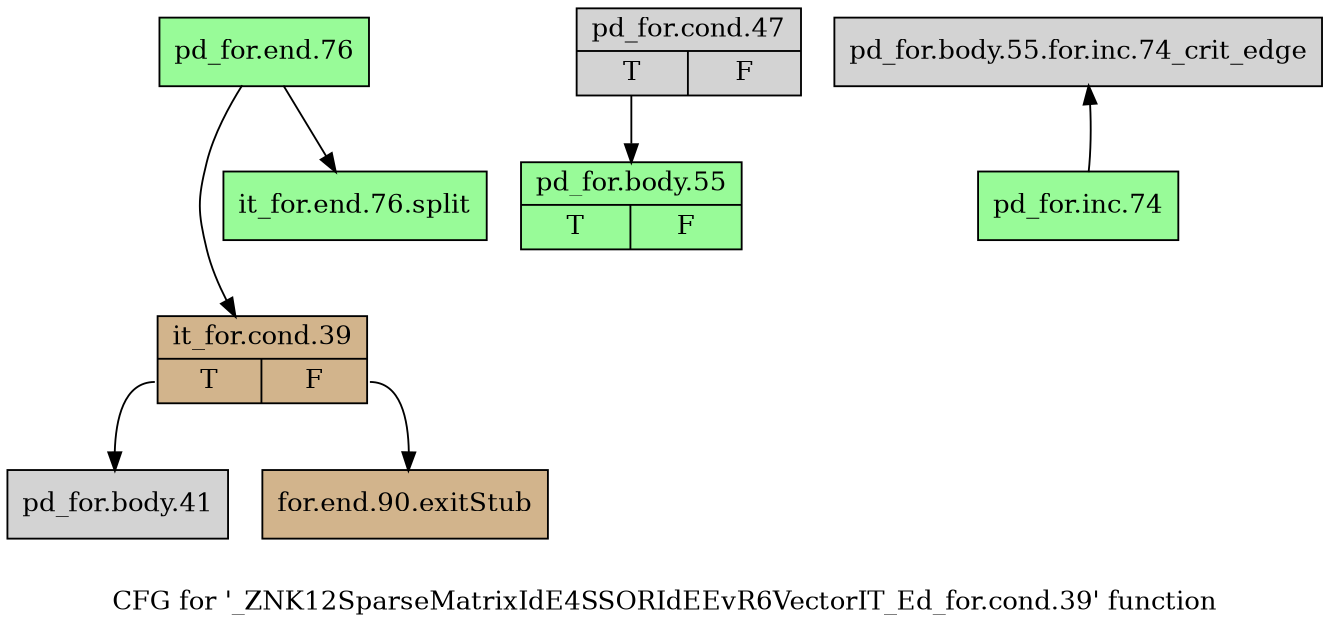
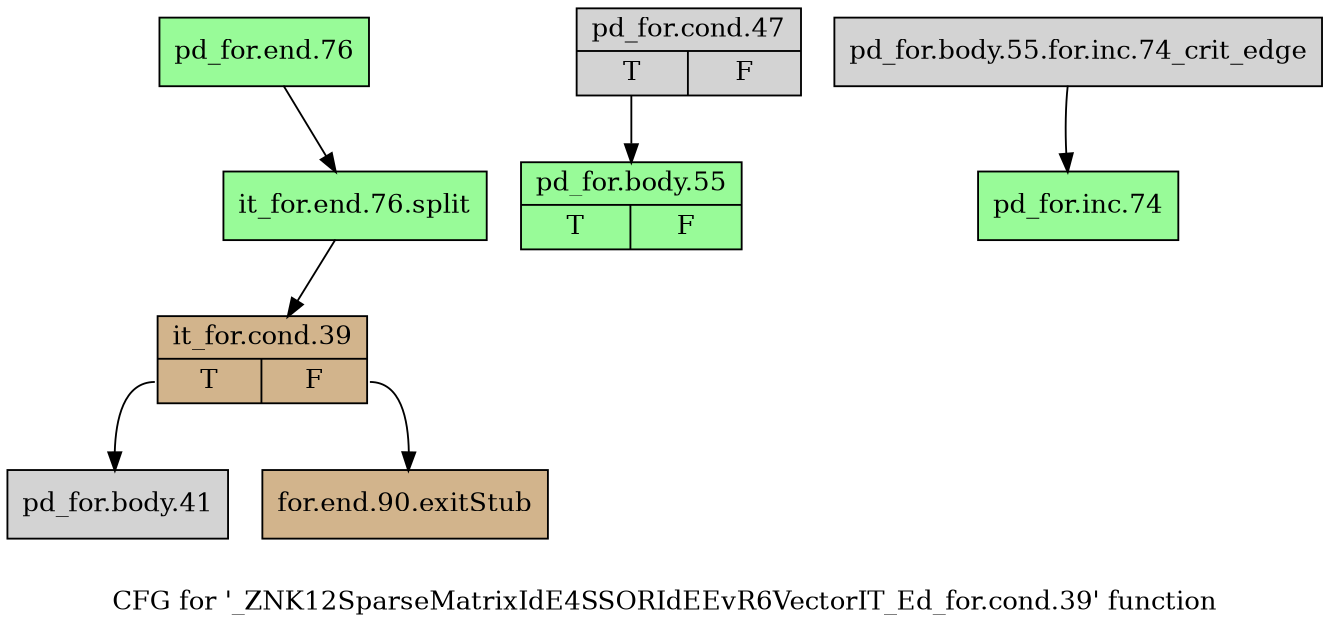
(1091, 138) -> (1066, 120)
(201, 191) -> (316, 270)
